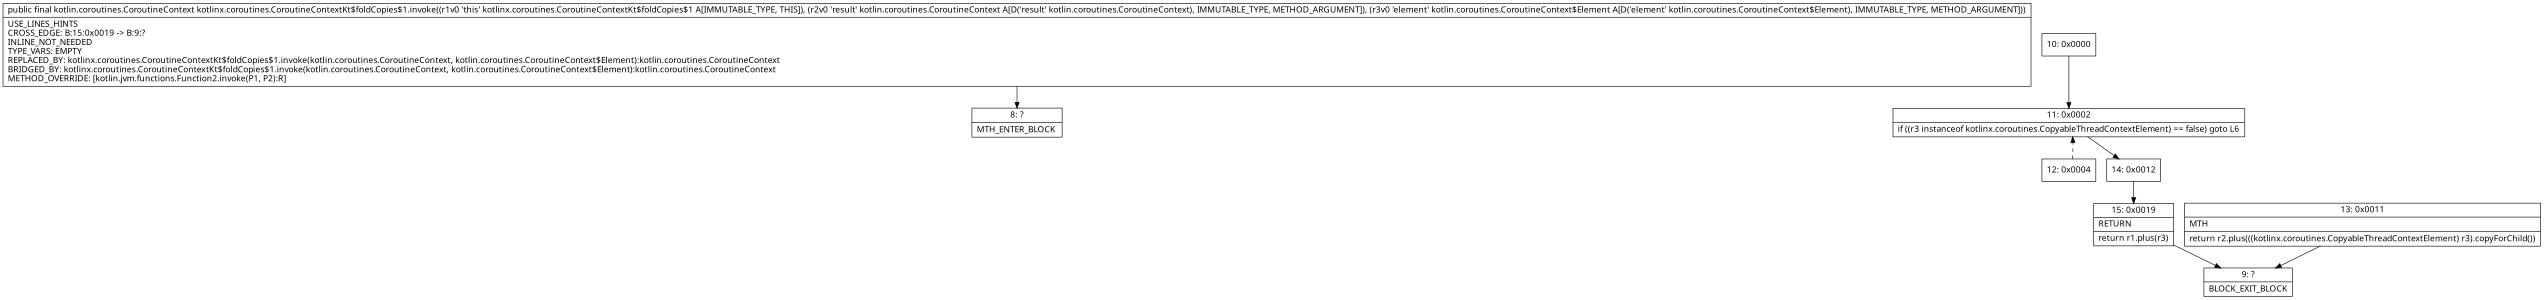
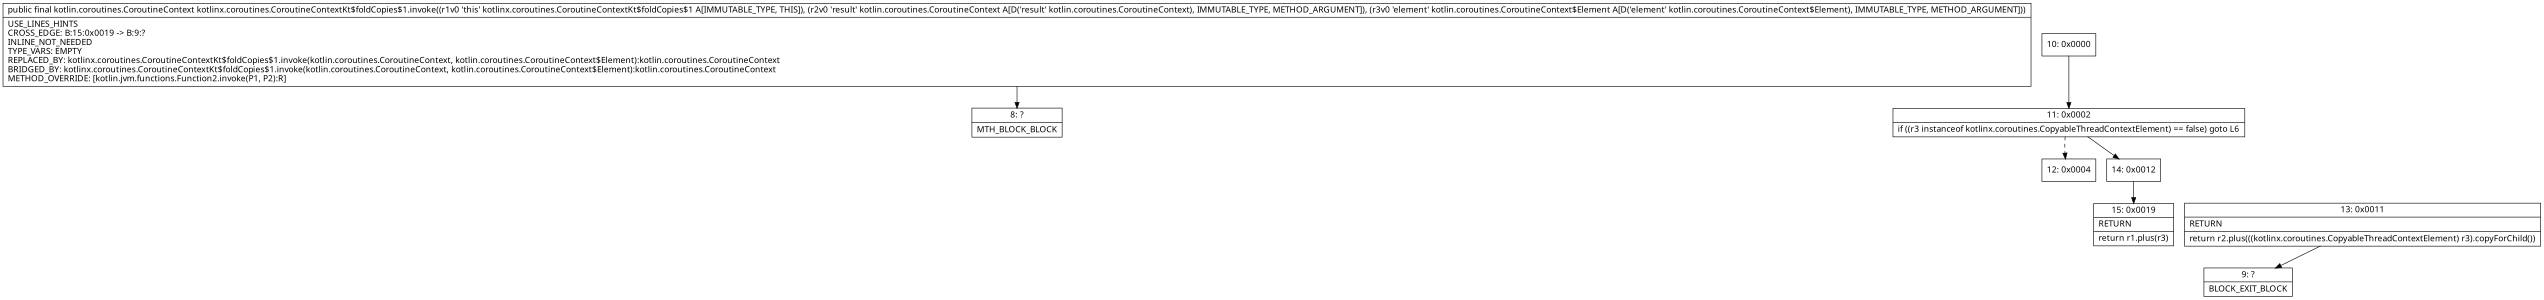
(1016, 130) -> (1017, 130)
(2073, 151) -> (2065, 145)
(2199, 224) -> (2206, 224)
(2195, 255) -> none
